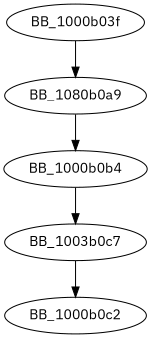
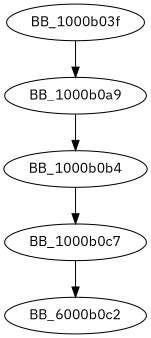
(76, 96) -> (76, 96)
(76, 242) -> (76, 242)
(76, 316) -> (76, 316)
